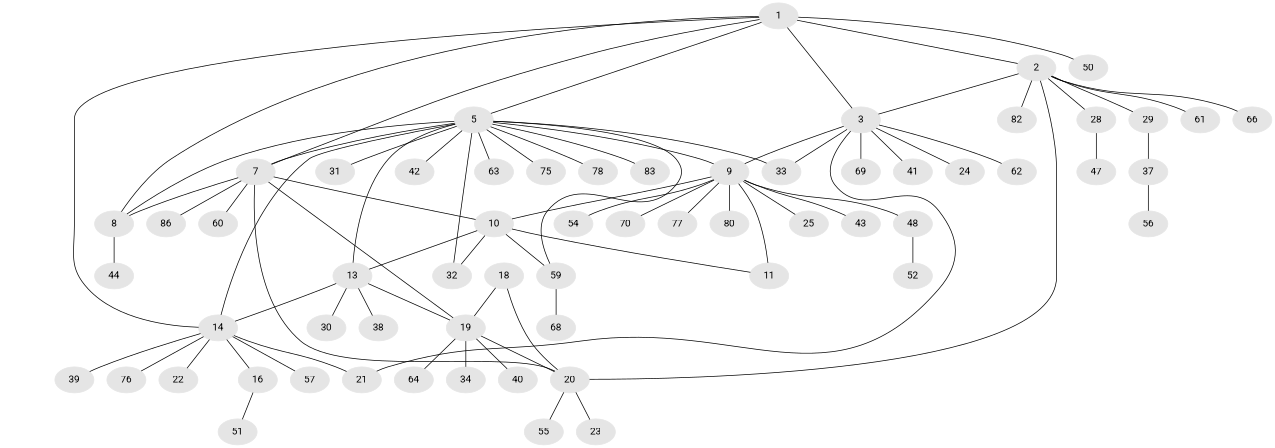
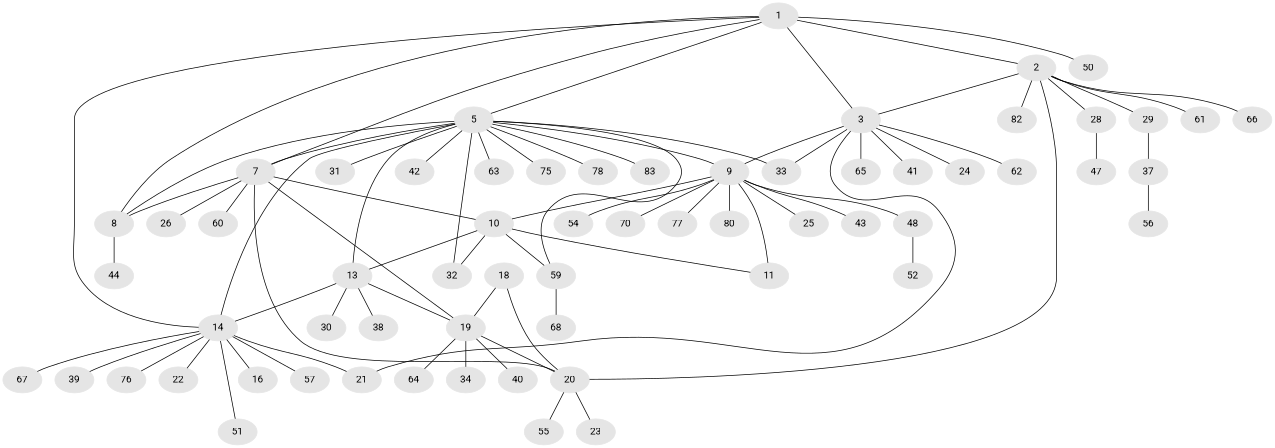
(861, 172) -> (861, 172)
(166, 224) -> (166, 224)
none -> (22, 380)
(248, 406) -> (228, 380)
